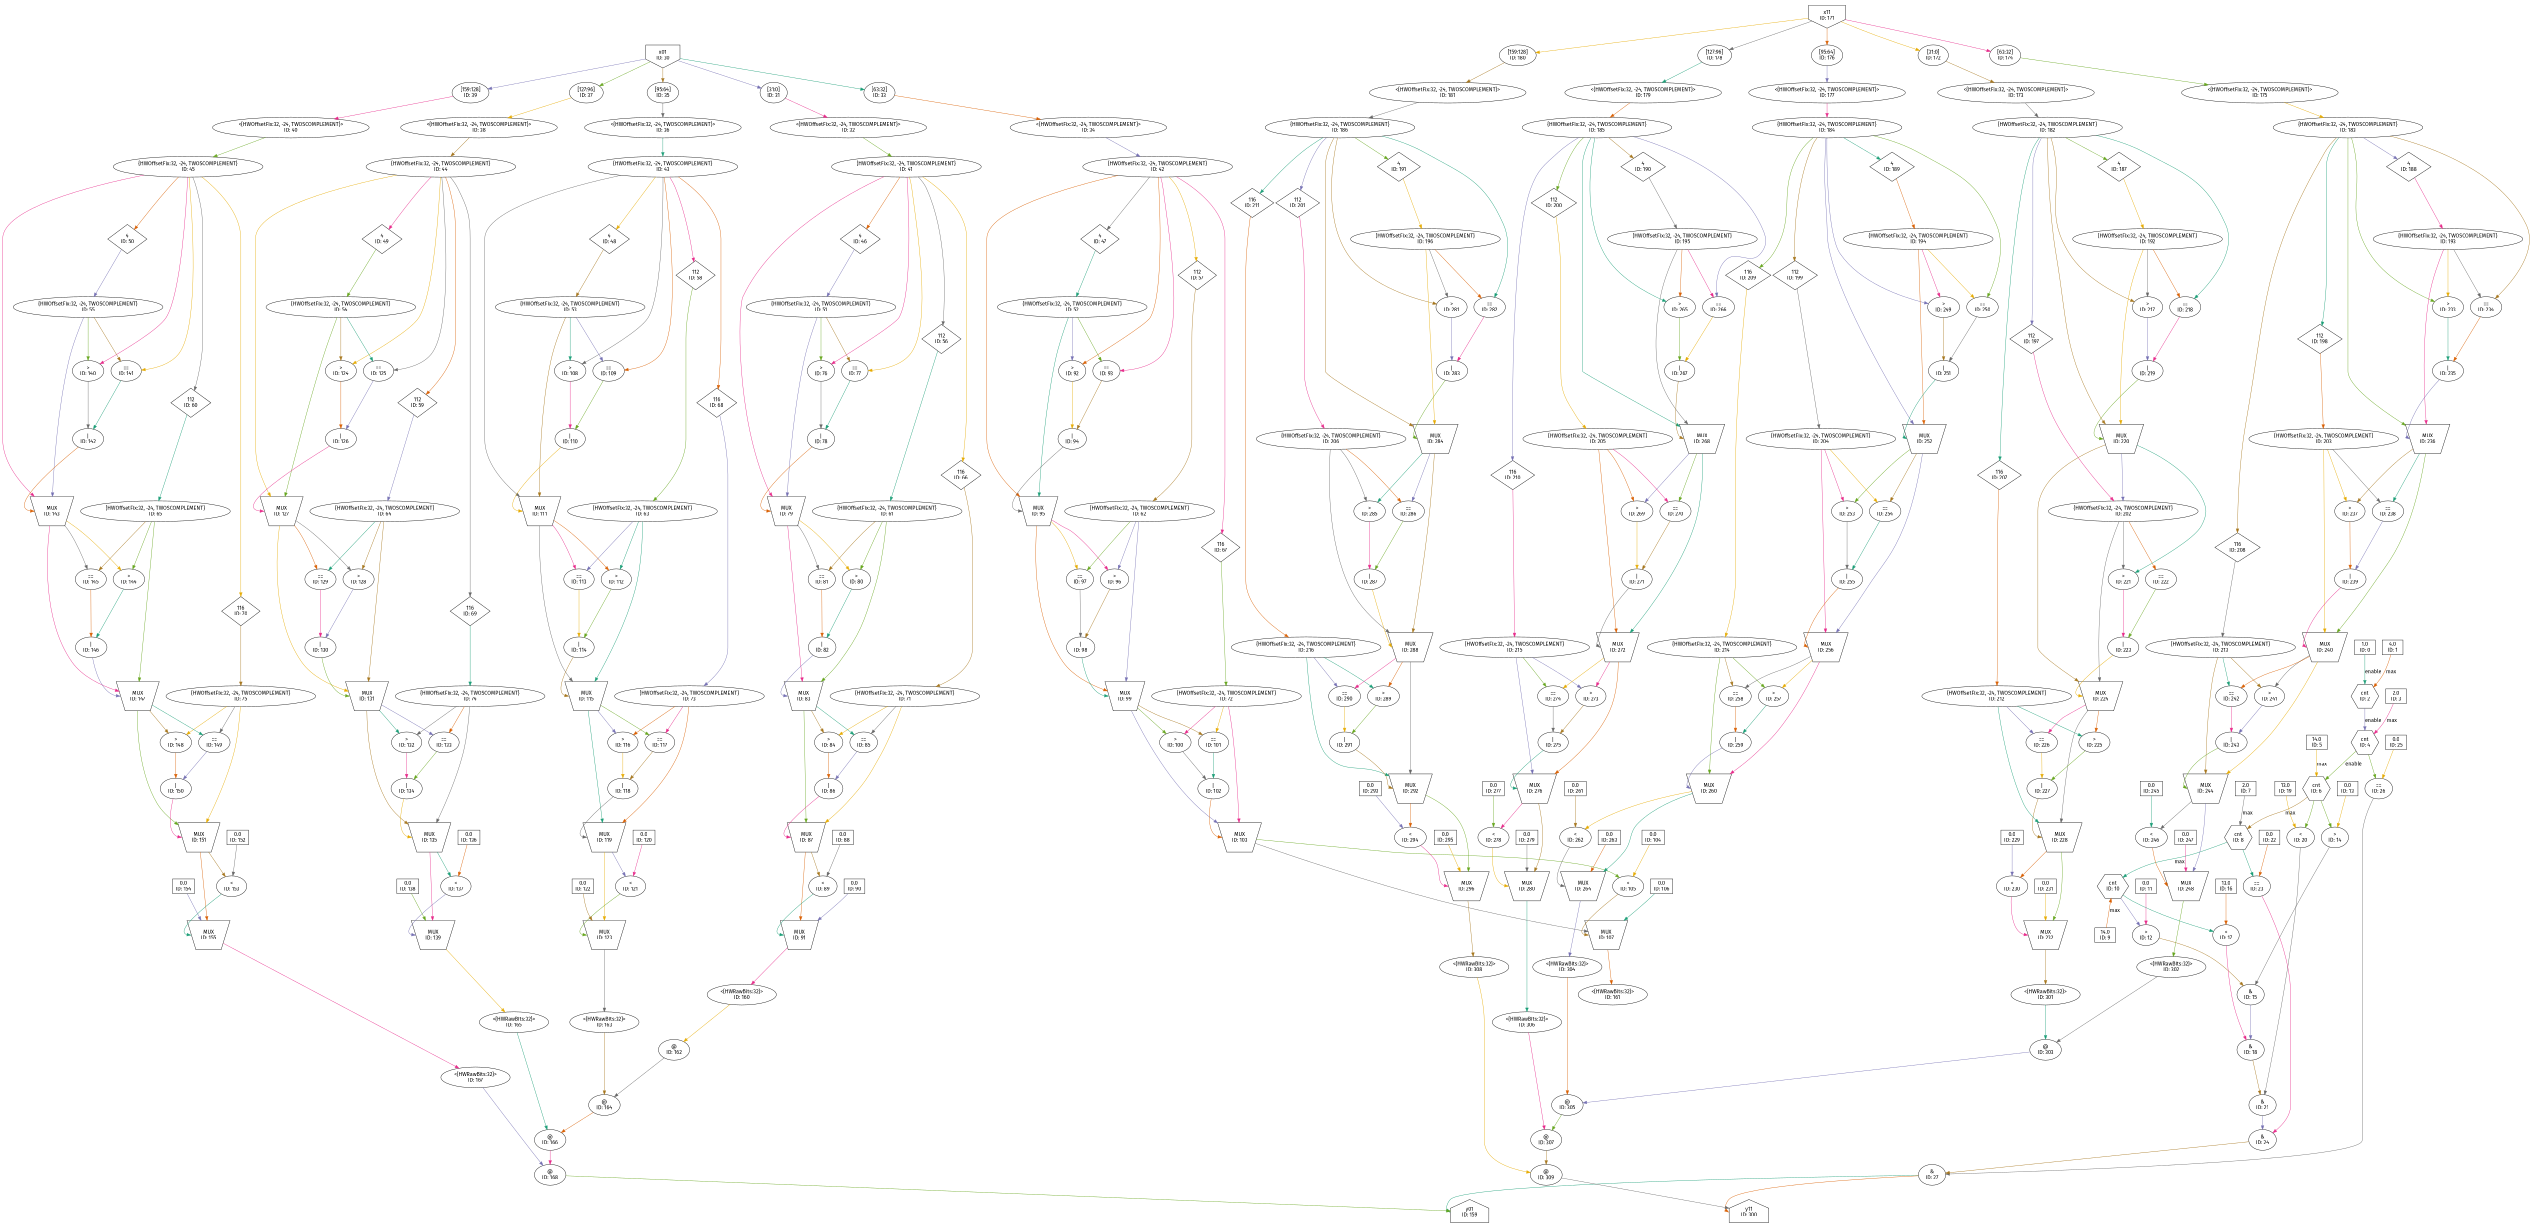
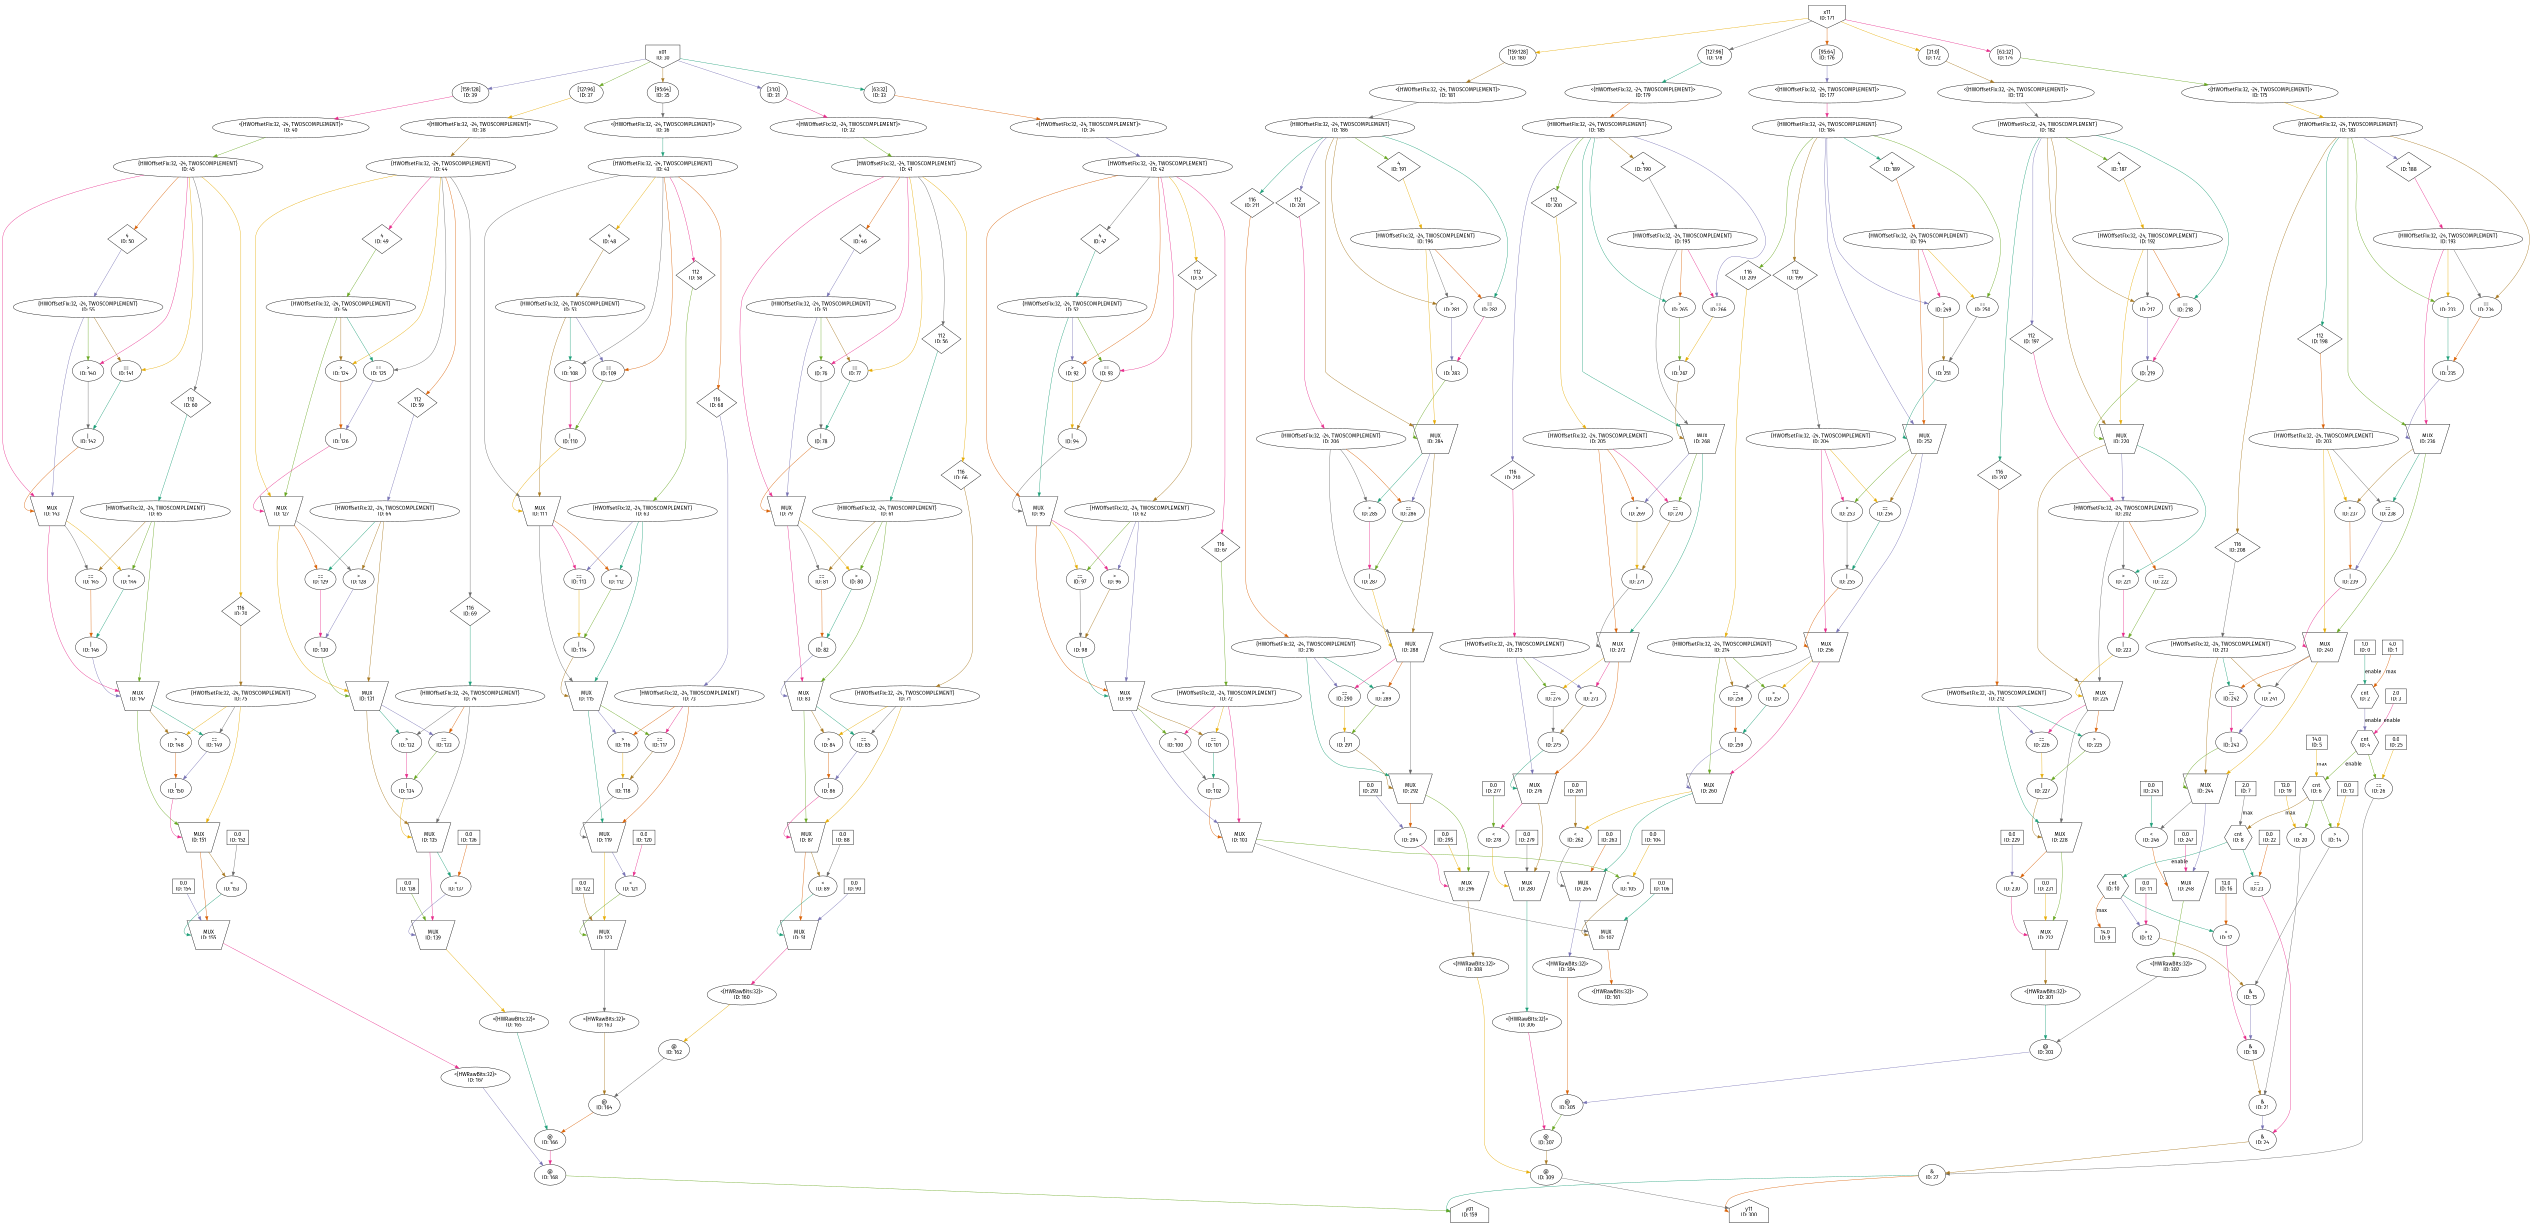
(2392, 721) -> (2392, 721)
(2180, 862) -> (2180, 862)
(2108, 915) -> (2096, 909)
(799, 935) -> (799, 935)
